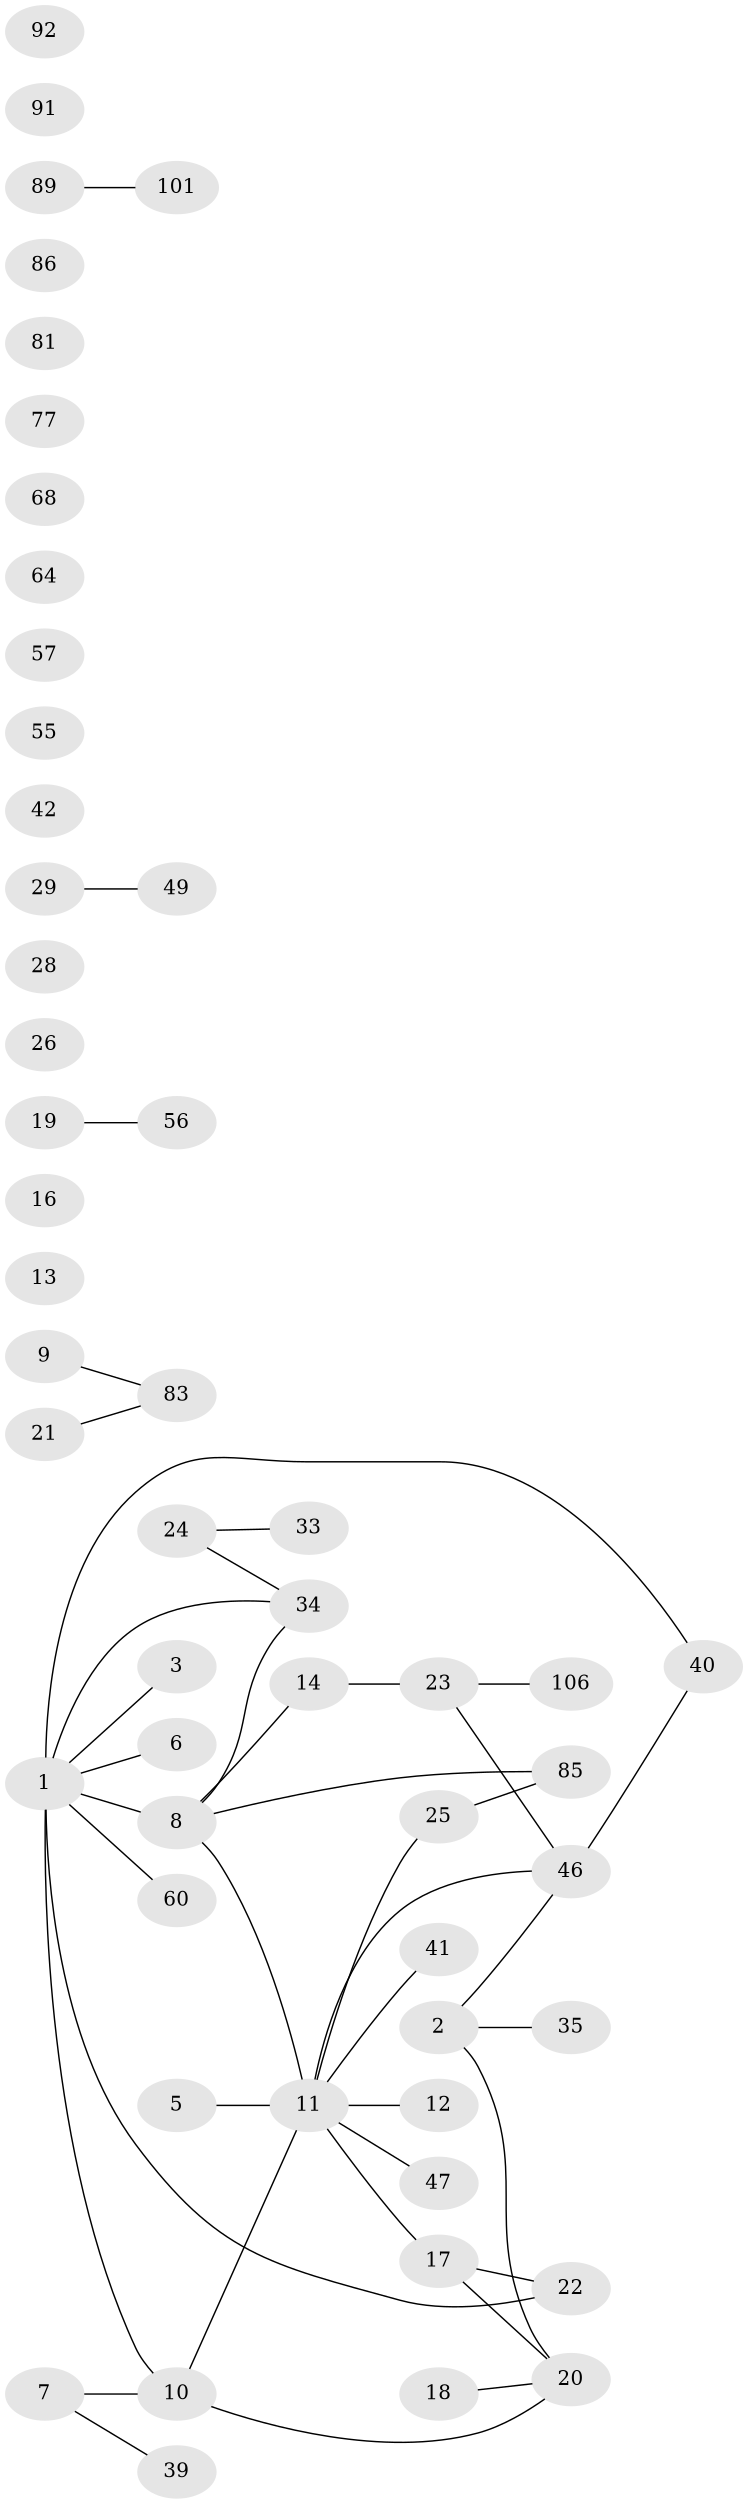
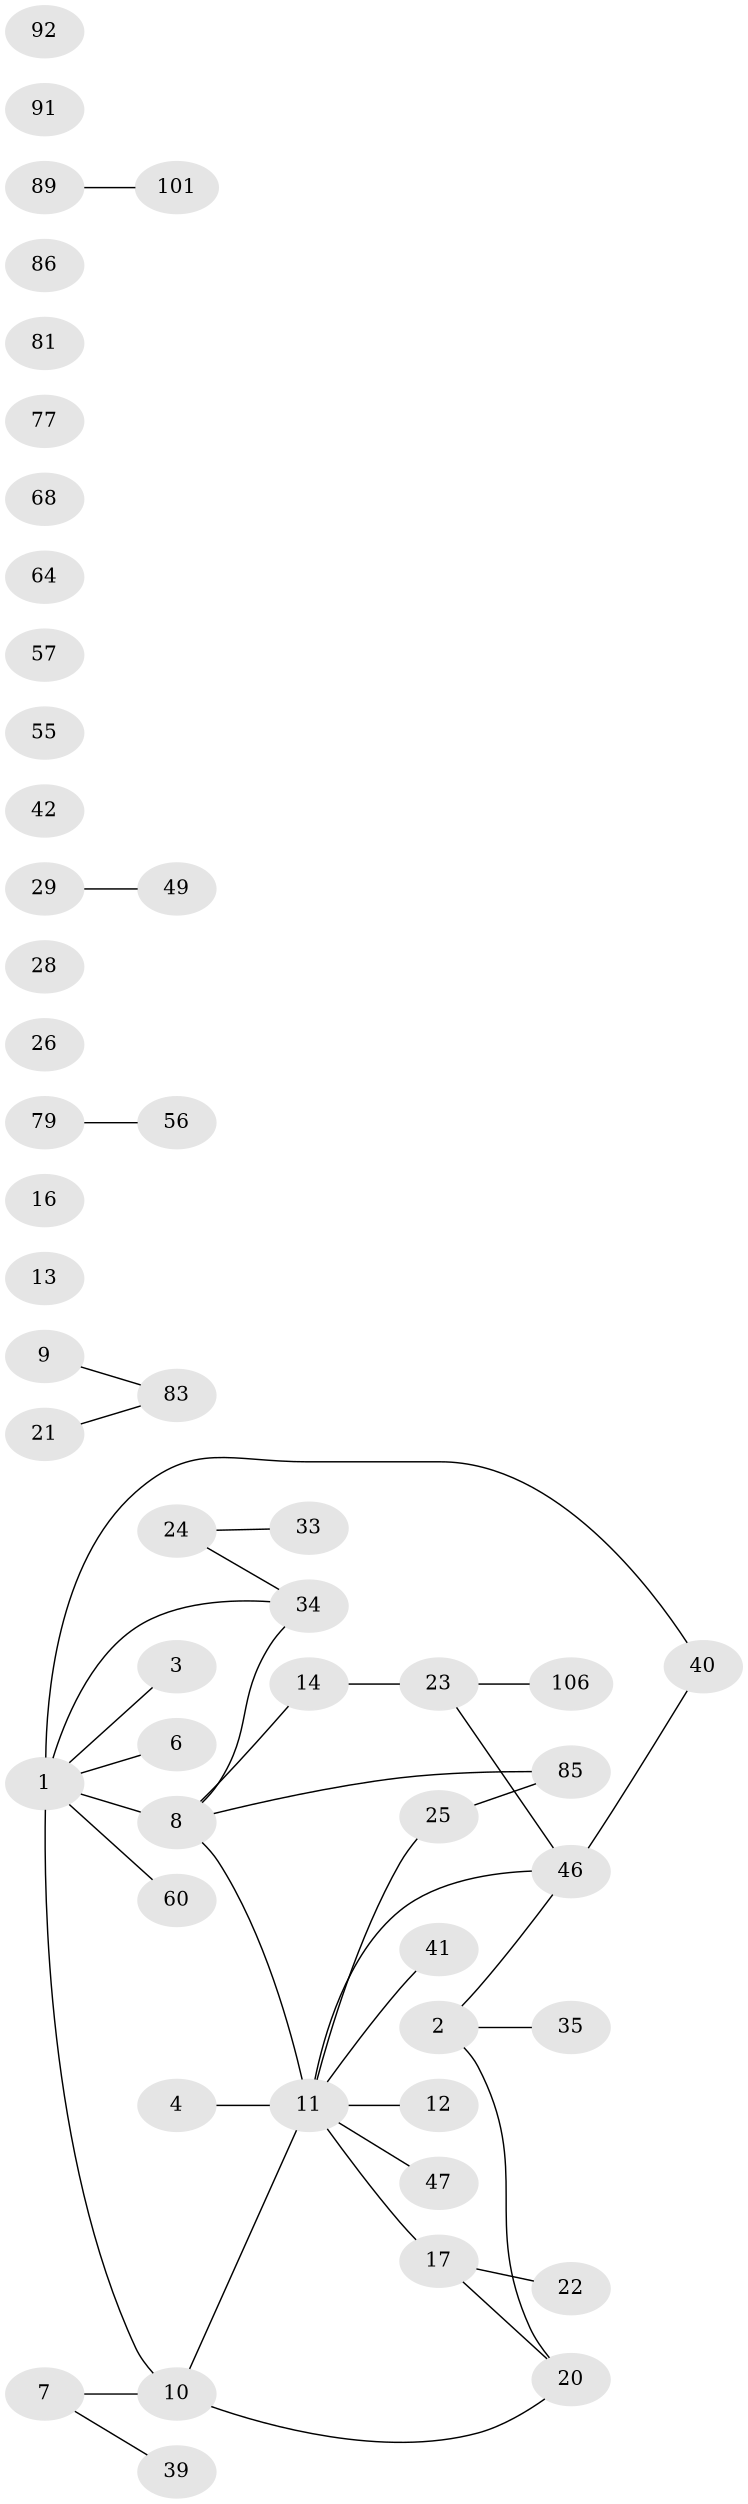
(45, 1123) -> (45, 1123)
(177, 2105) -> (177, 2105)
(167, 2183) -> none
(439, 2394) -> none
